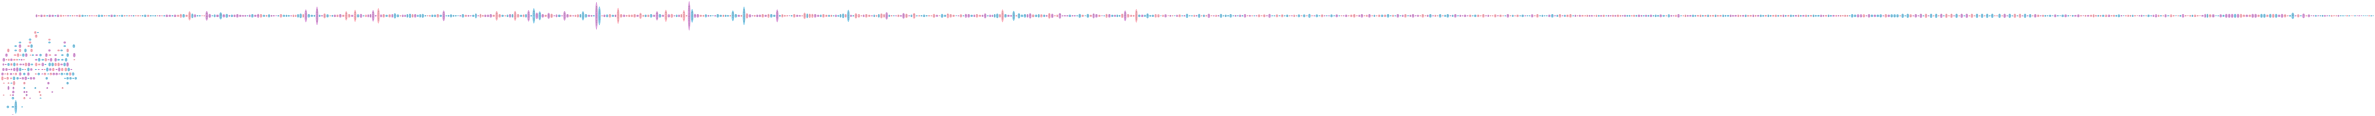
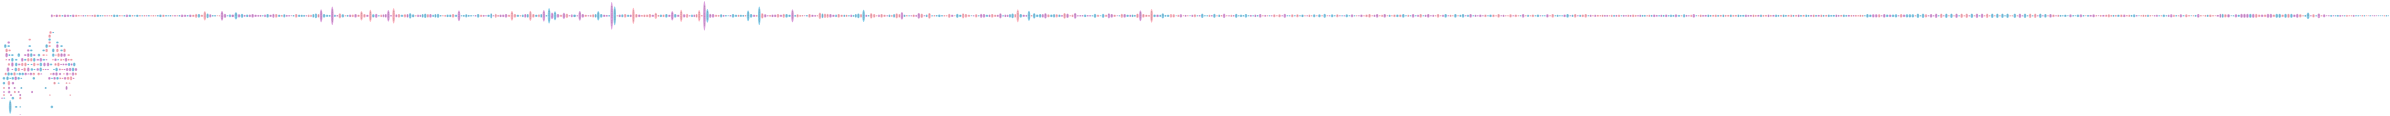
none -> (31, 50)
